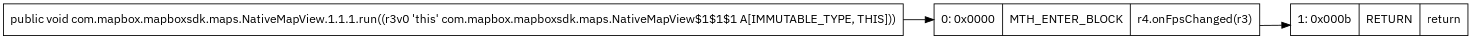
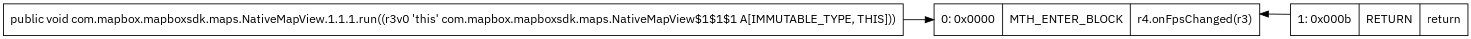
(1271, 25) -> (1279, 14)
